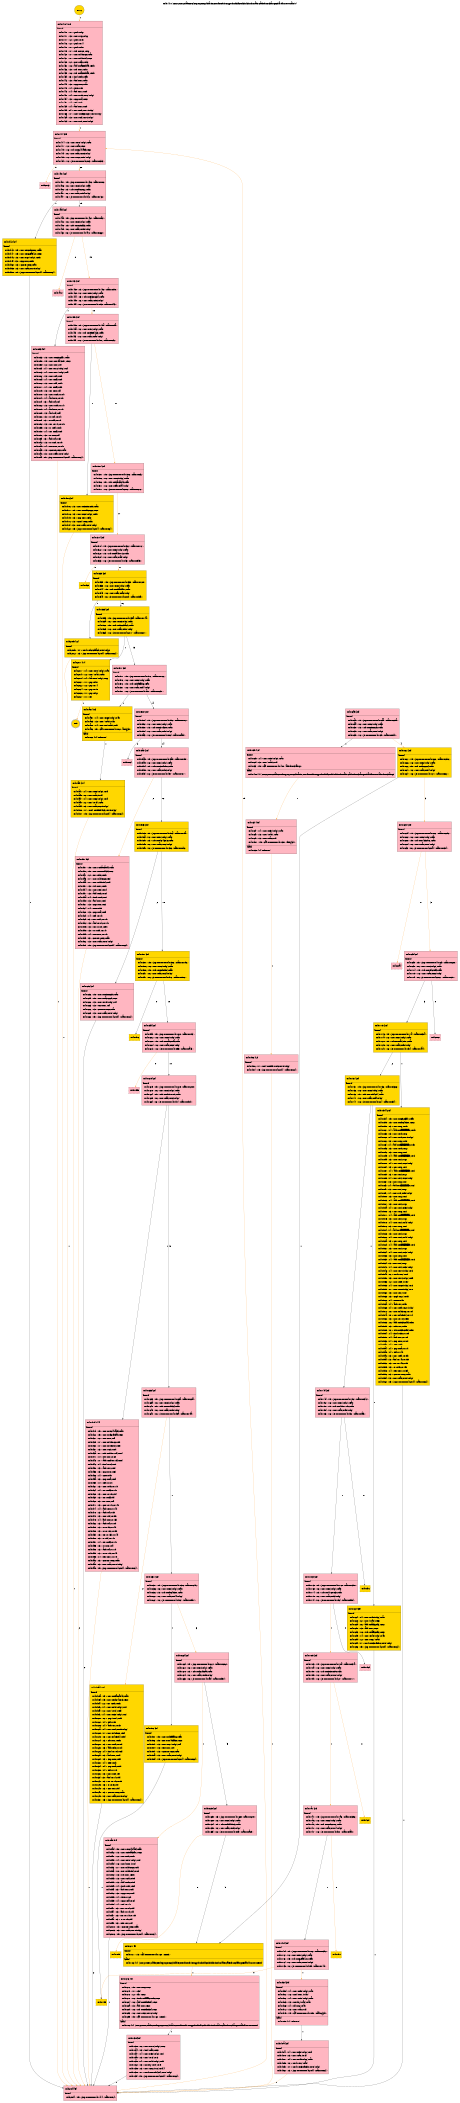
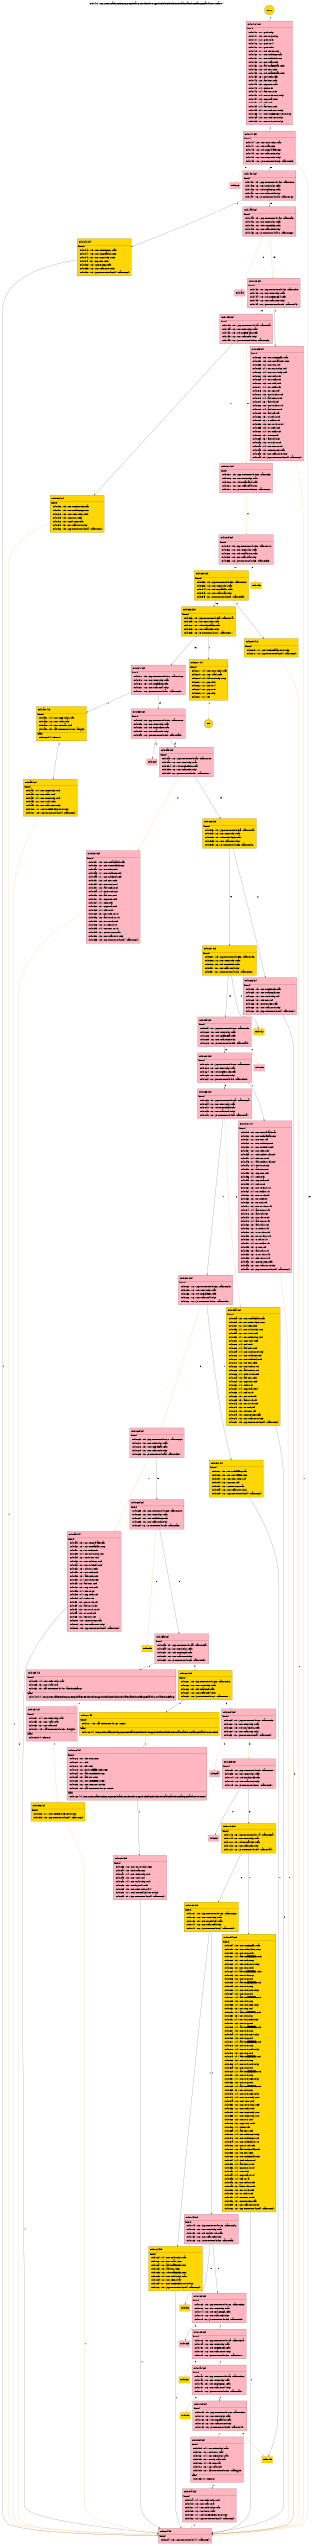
(271, 1064) -> (58, 1812)
(211, 1889) -> (169, 1581)
